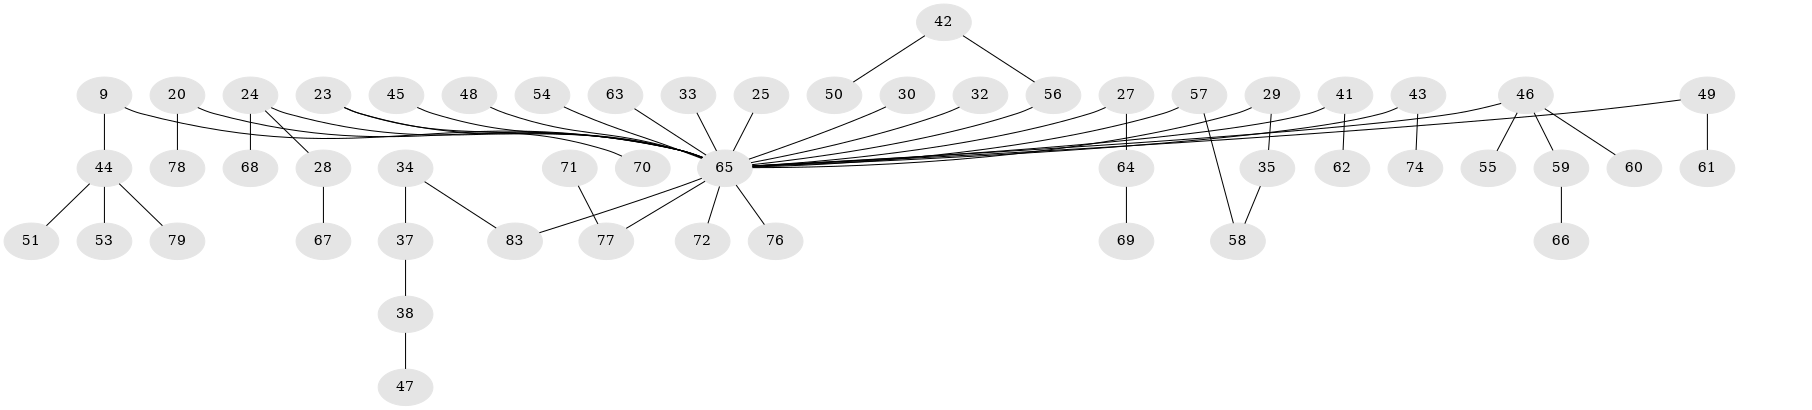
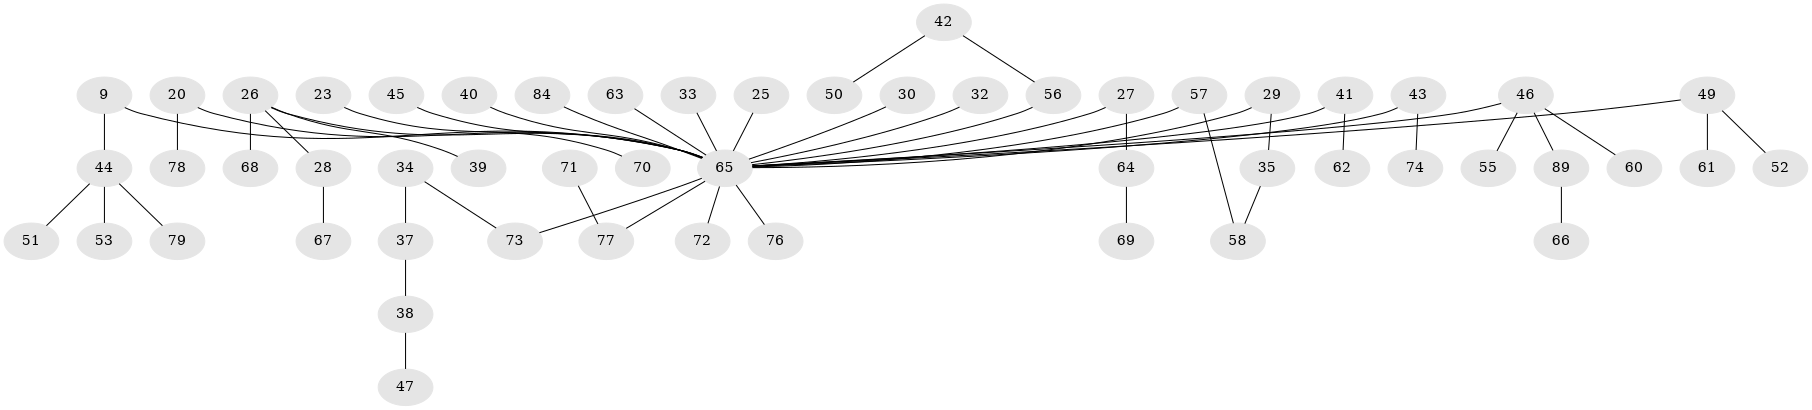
(250, 95) -> (250, 95)
(469, 95) -> (469, 95)
(542, 95) -> (542, 95)
(523, 134) -> none
none -> (479, 168)
(1561, 168) -> (1561, 168)
none -> (1780, 168)
(515, 241) -> (515, 241)
